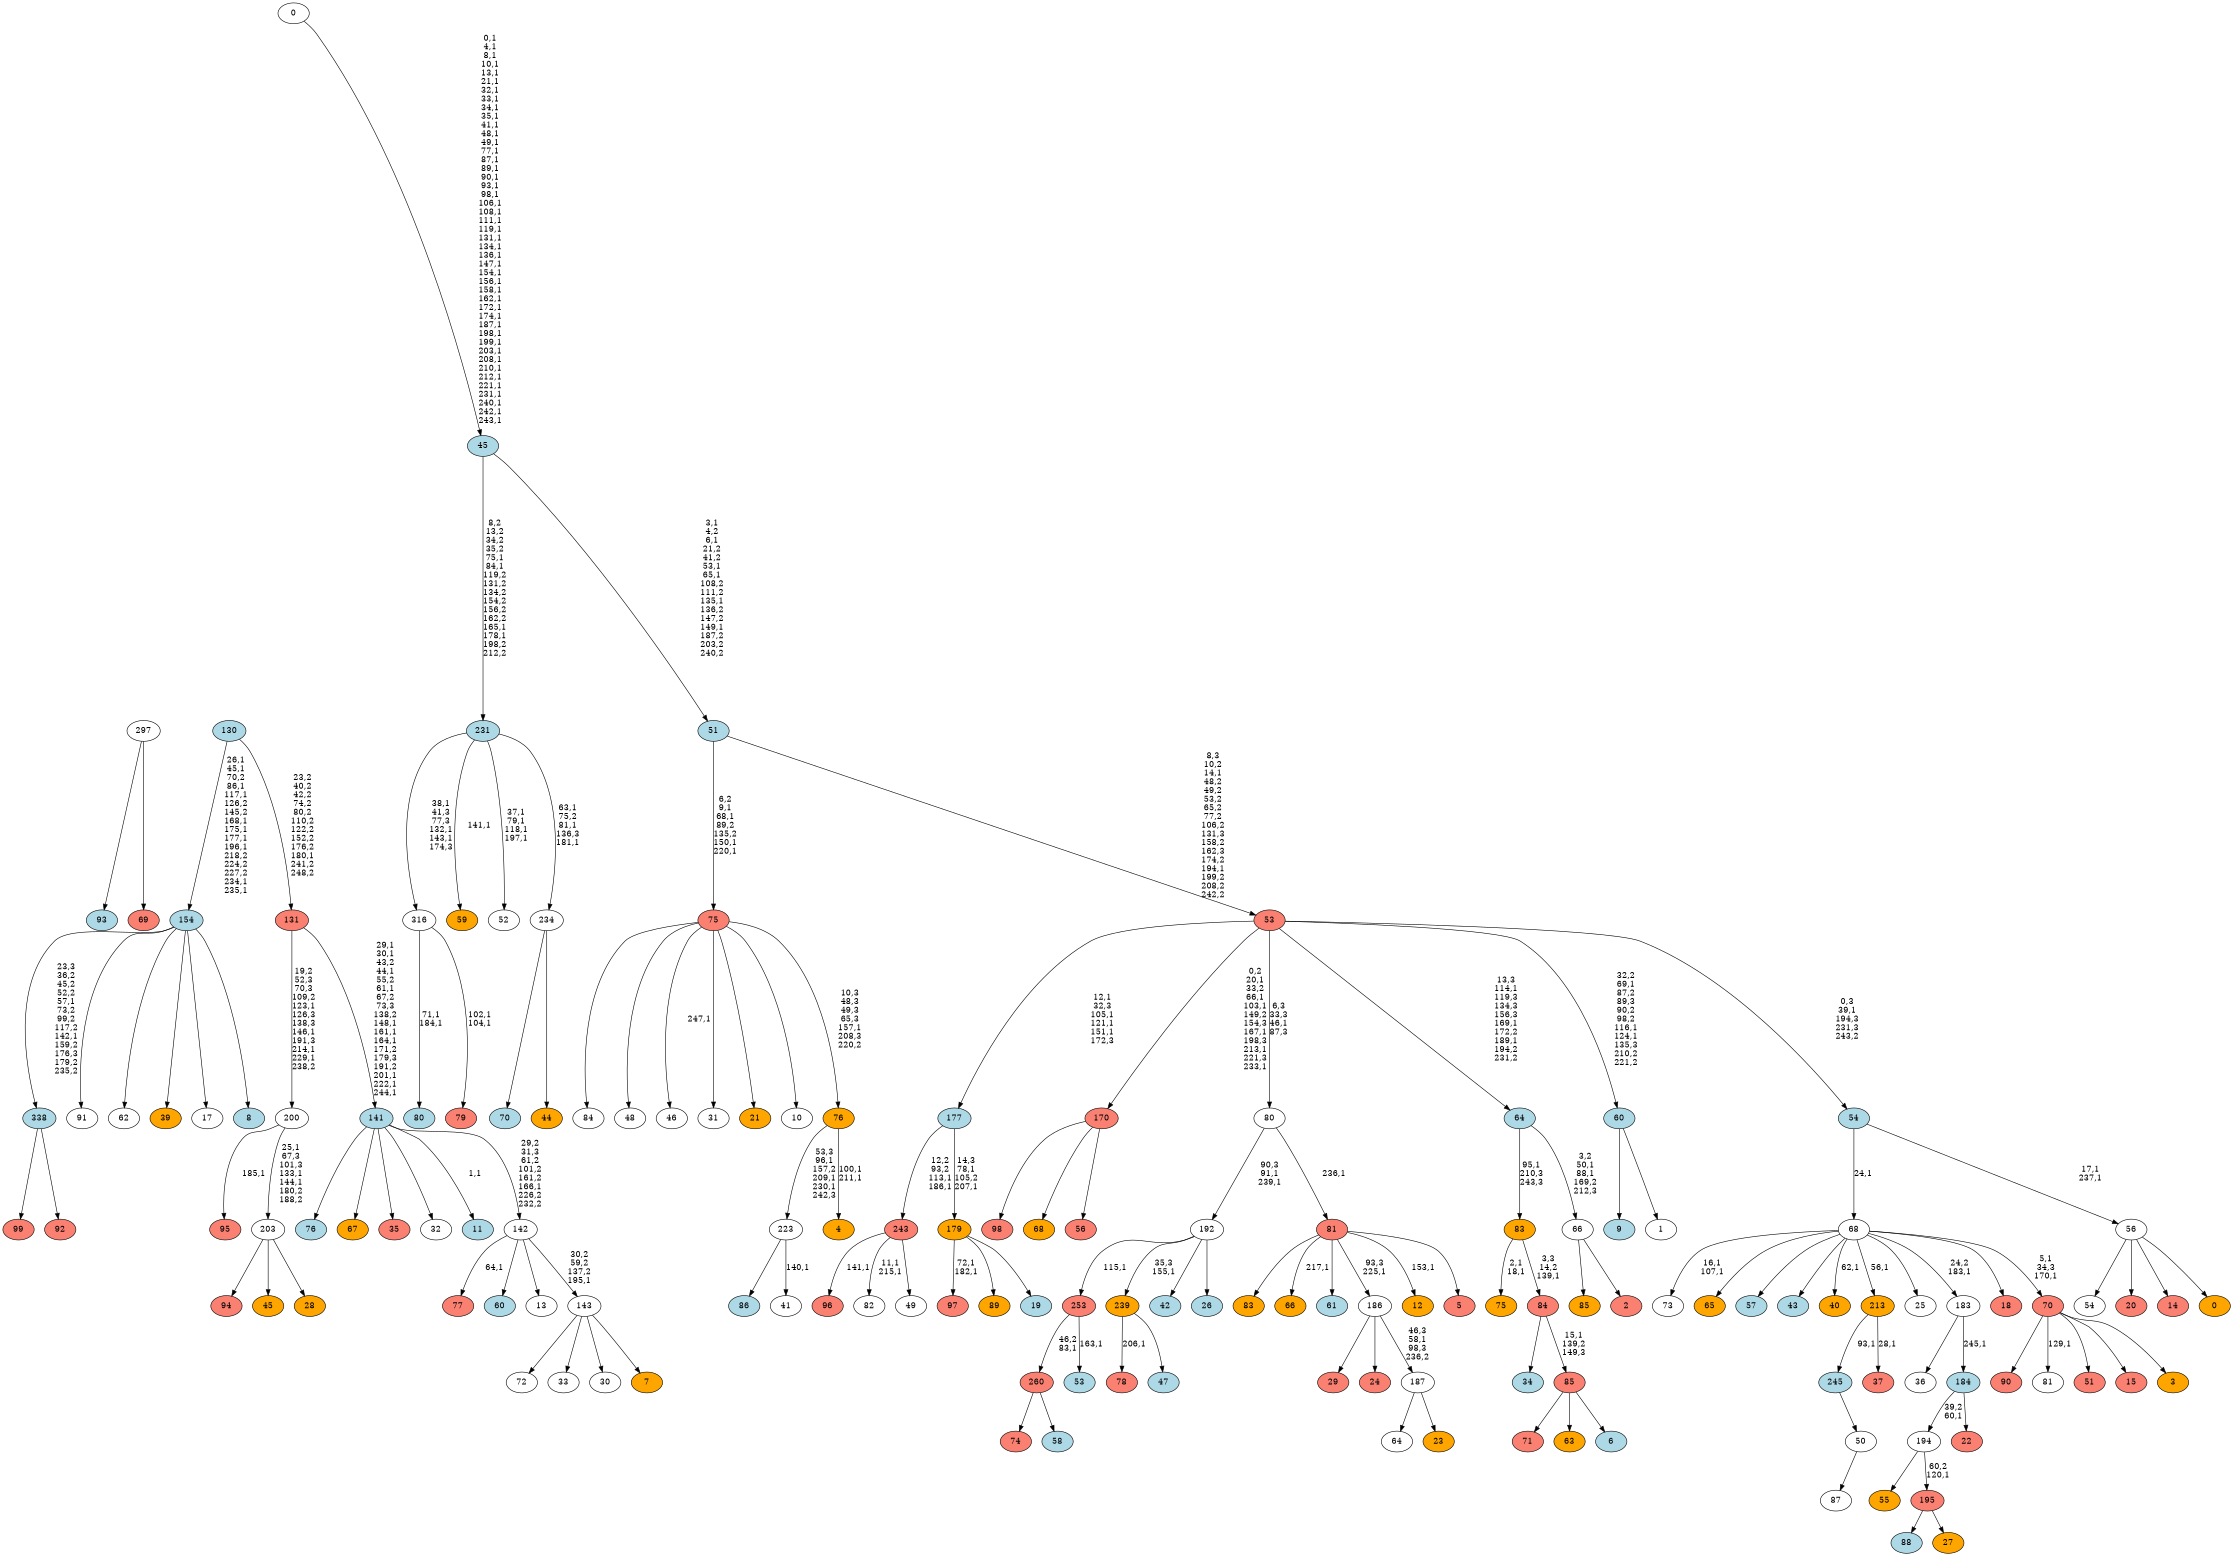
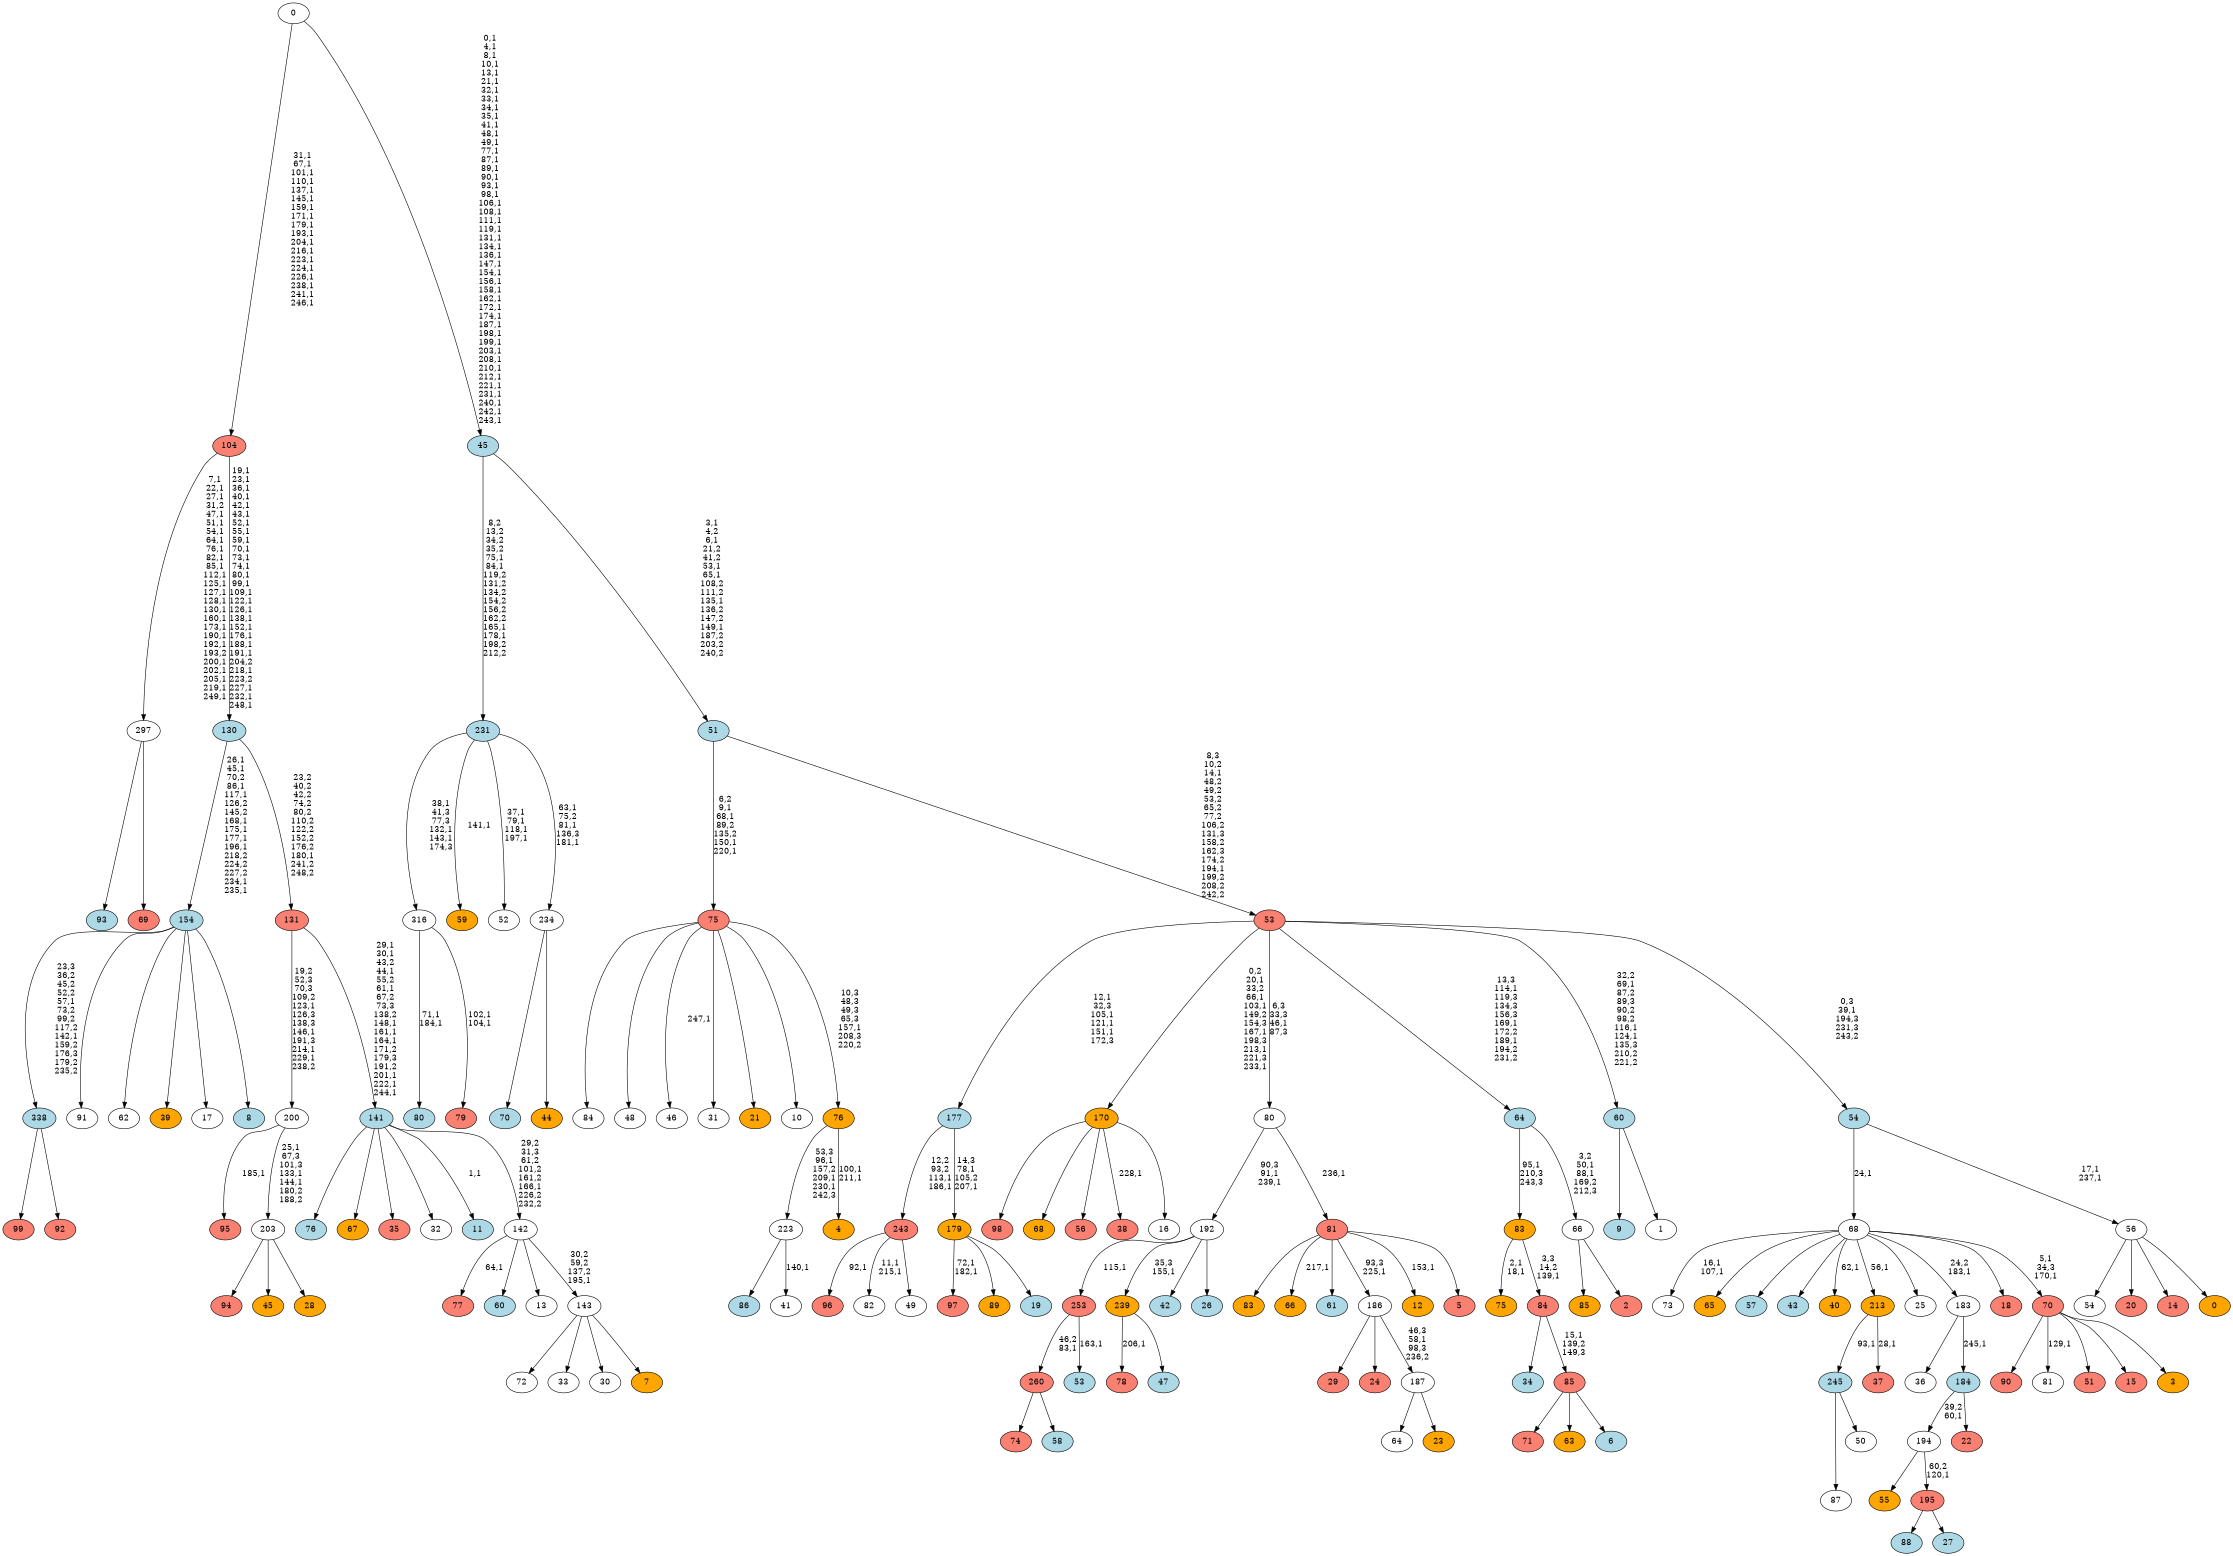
none -> (229, 446)
(1102, 1118) -> (1102, 1118)
none -> (1122, 1230)
none -> (1164, 1230)
(858, 1268) -> (858, 1268)
(1850, 1468) -> (1836, 1439)
(1948, 1543) -> (1948, 1543)
